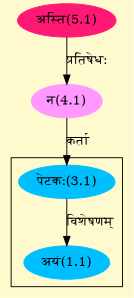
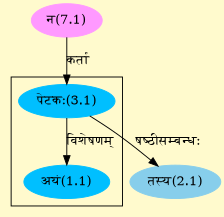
(67, 20) -> none
(67, 101) -> (67, 20)
none -> (175, 182)
